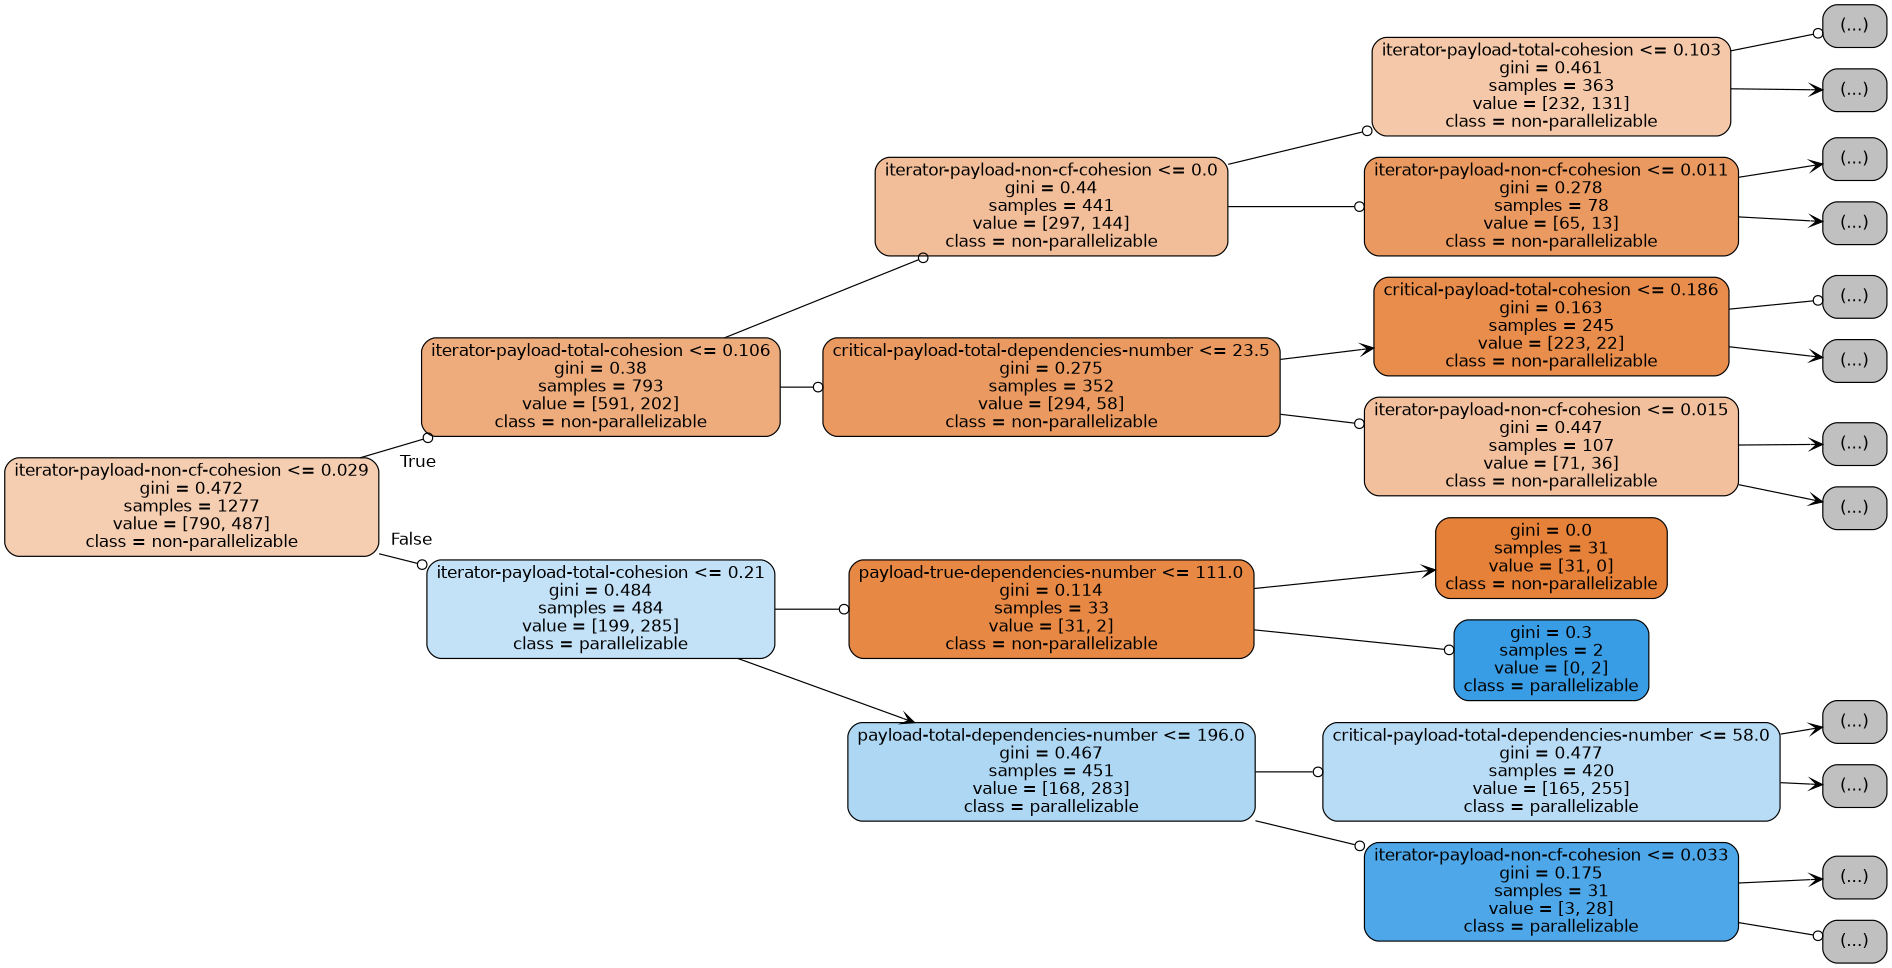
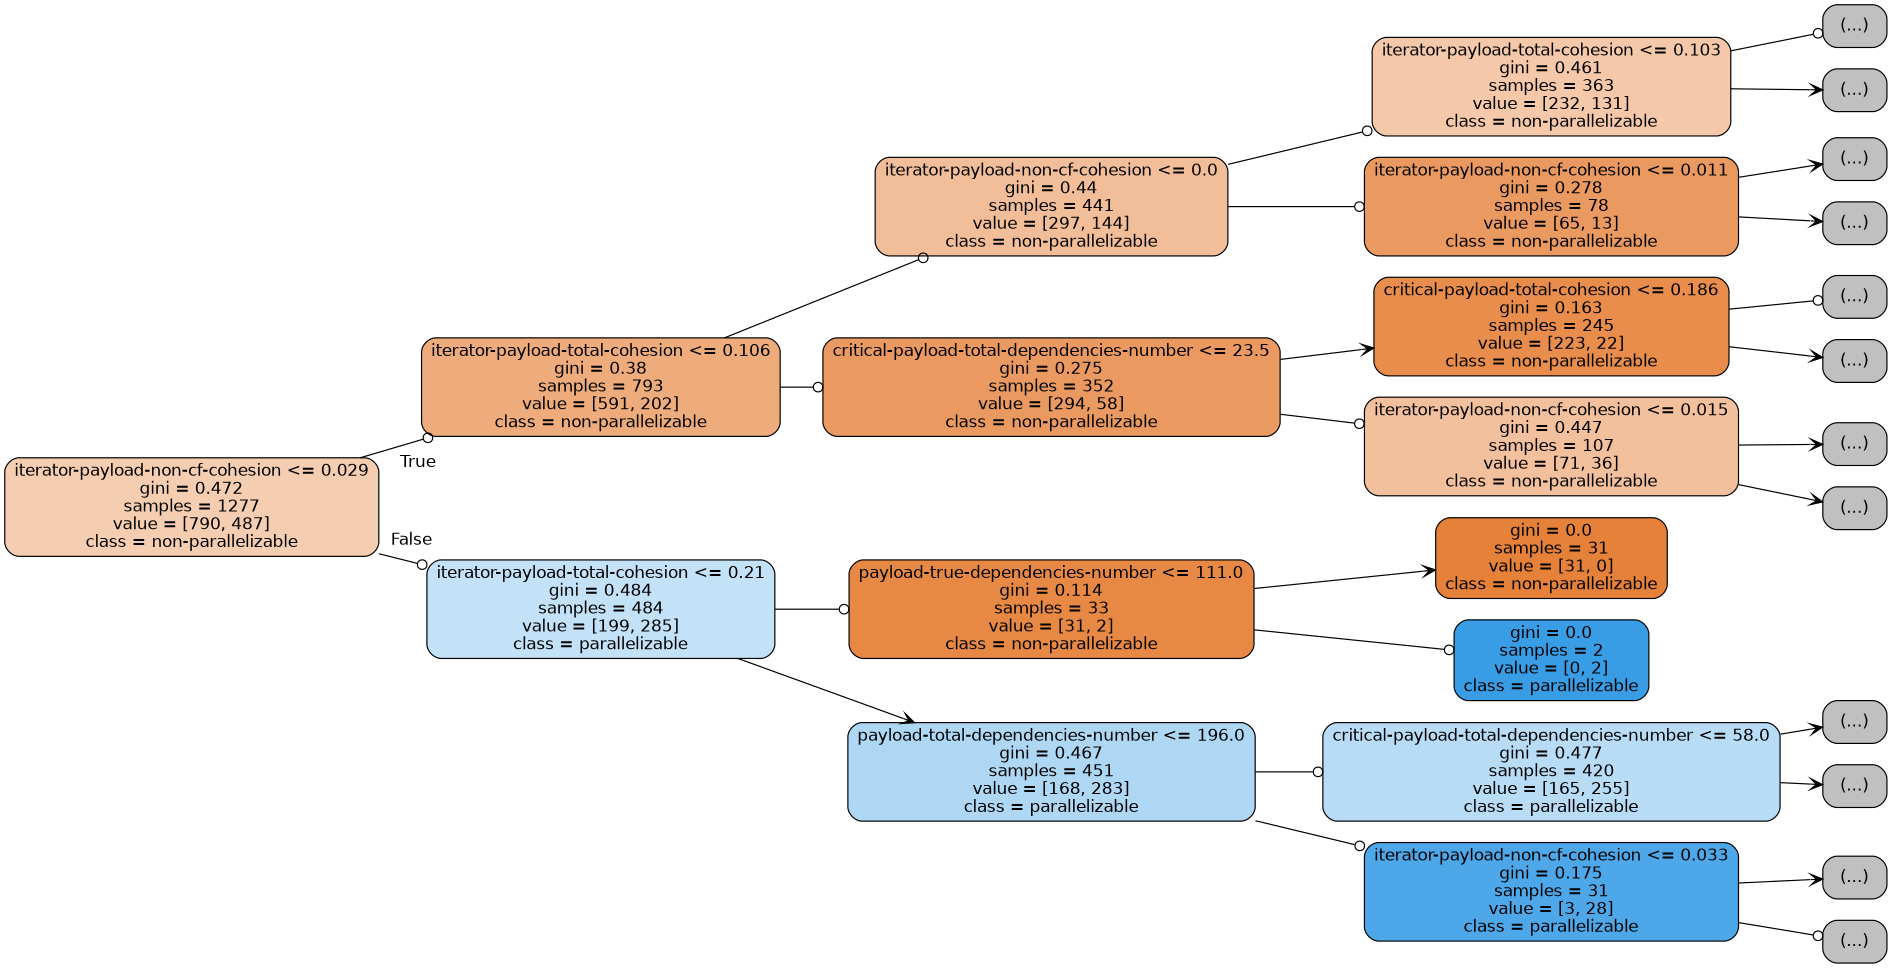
(1551, 660) -> (1551, 660)
